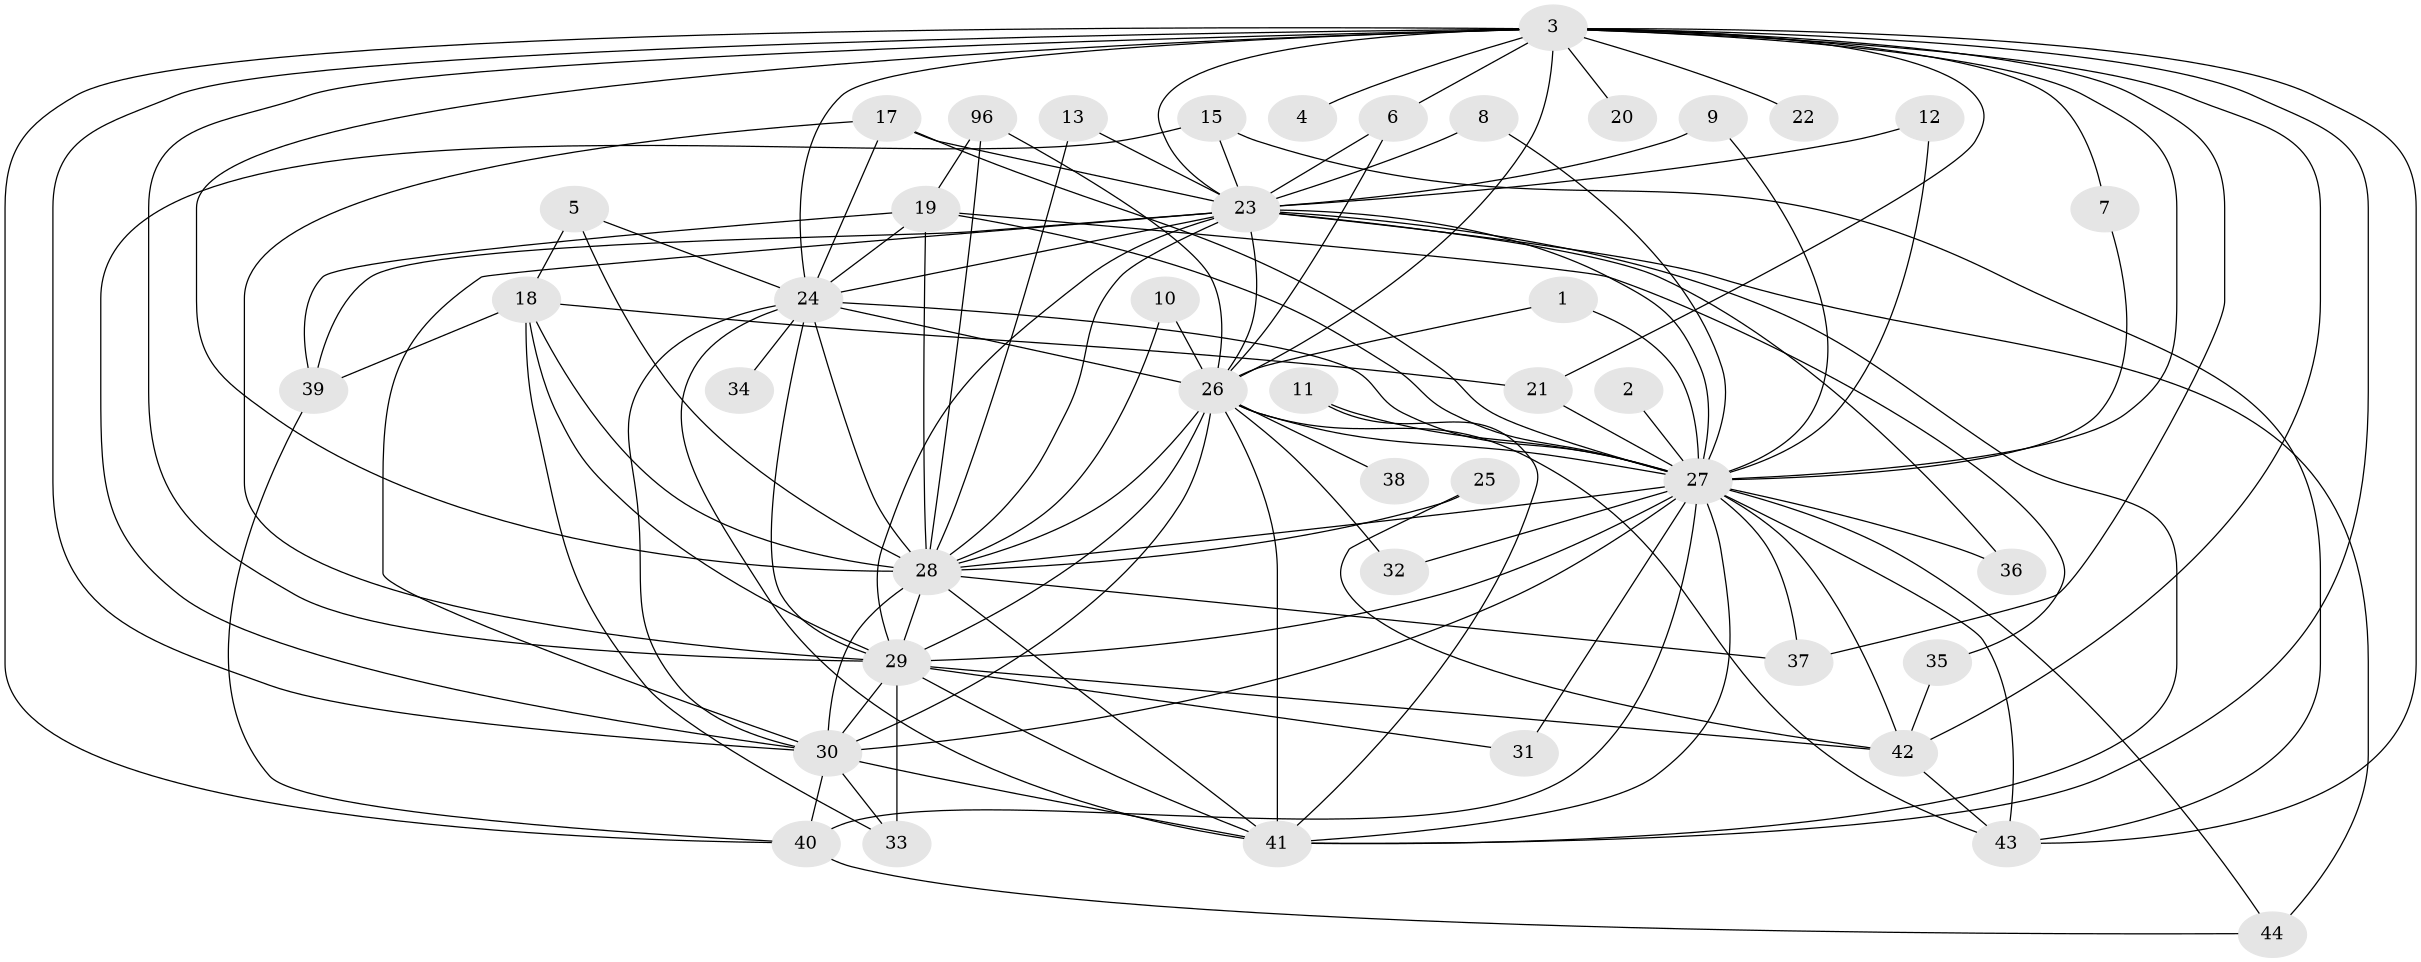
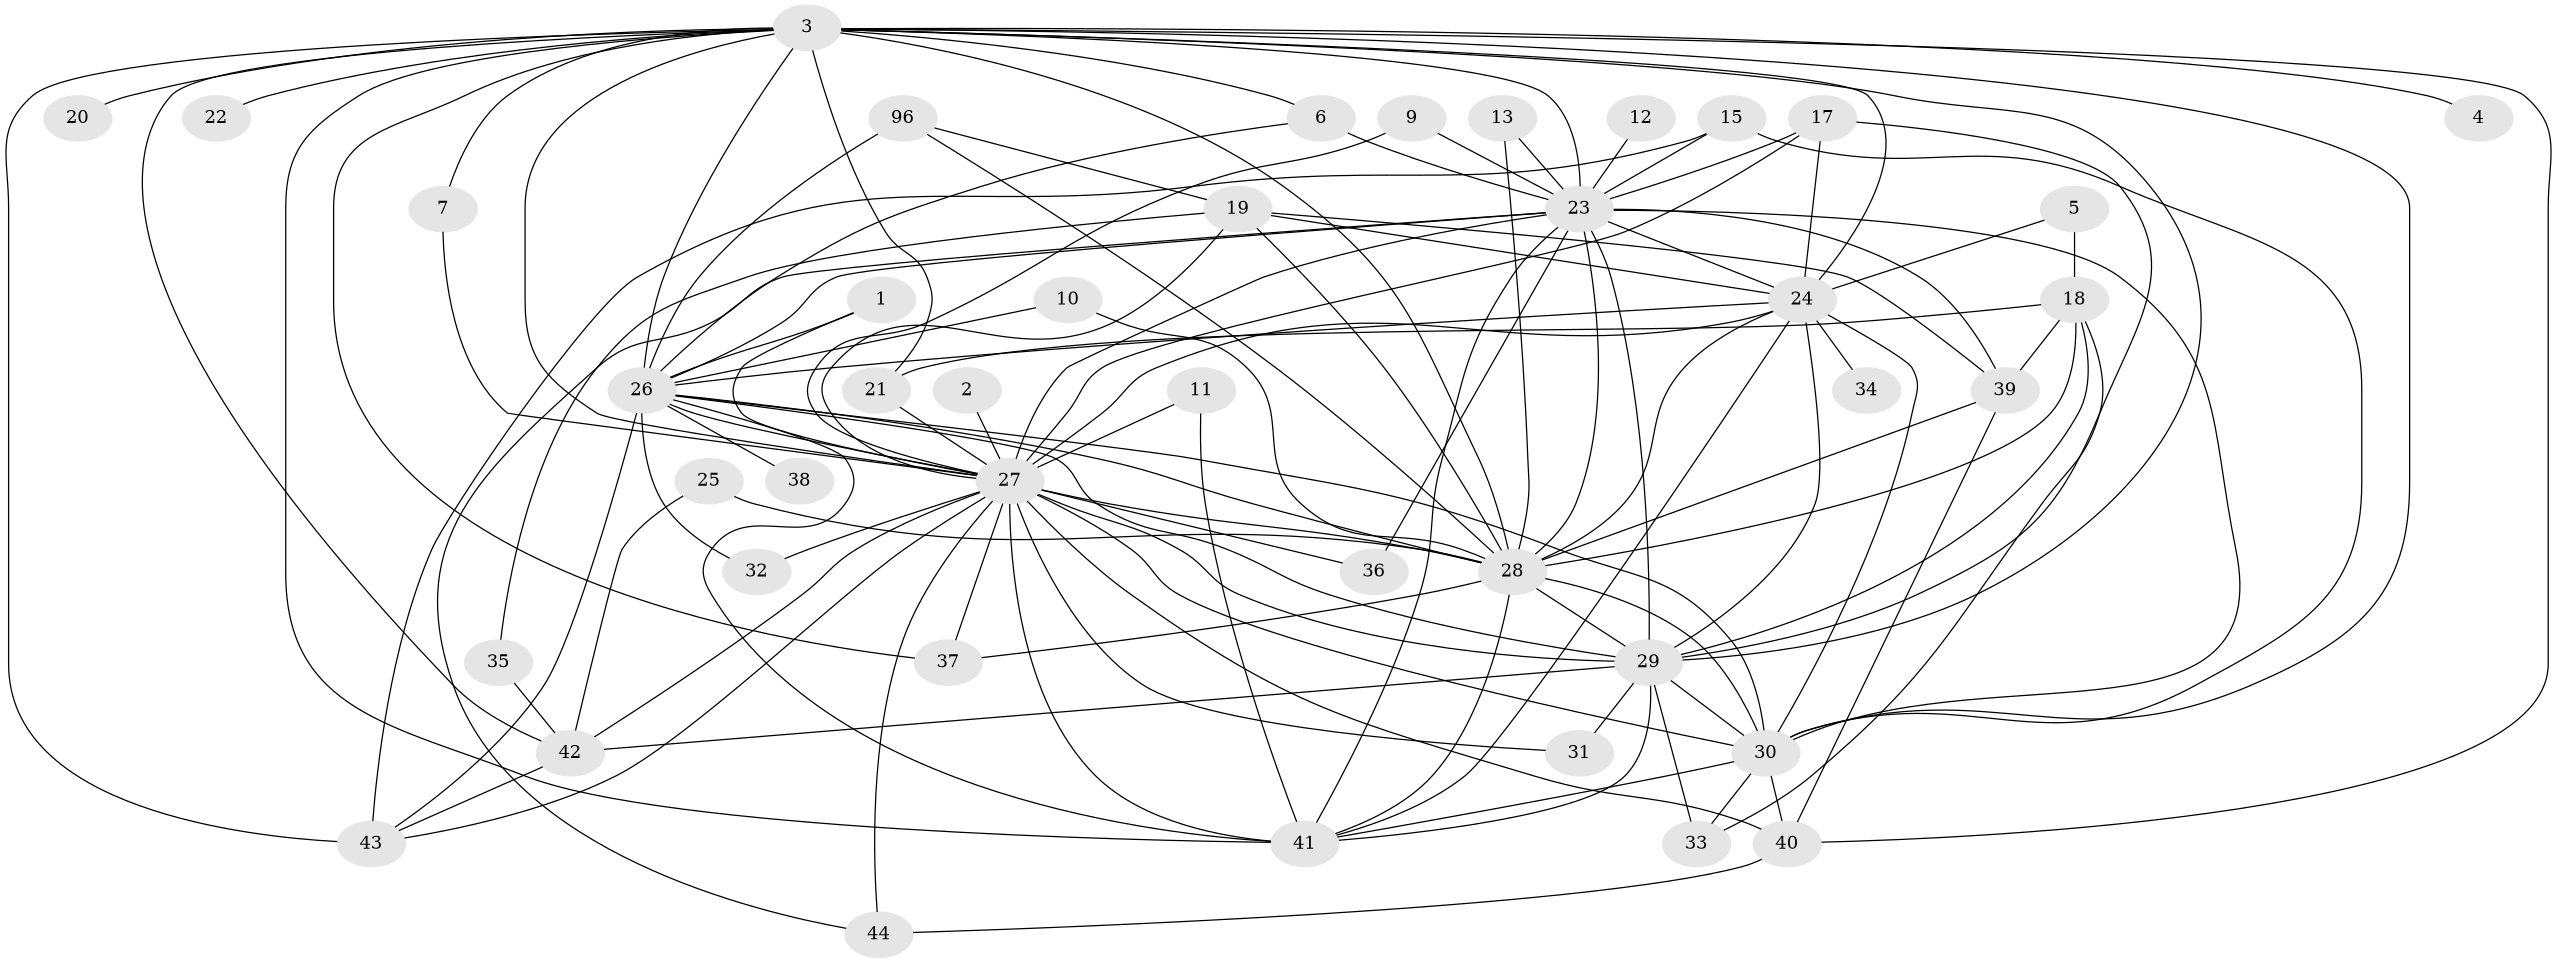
(1484, 118) -> none
(1880, 342) -> none
(708, 427) -> (1759, 481)
